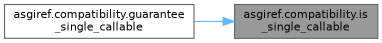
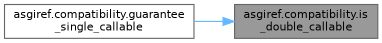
(306, 21) -> (306, 21)
